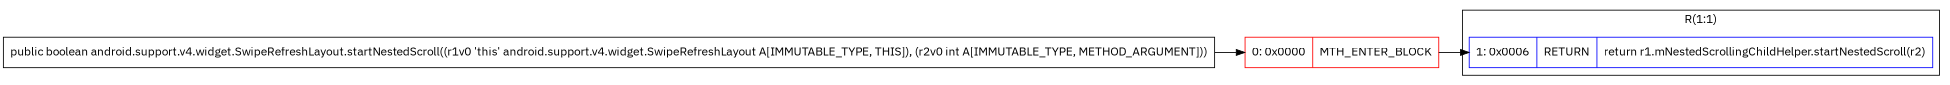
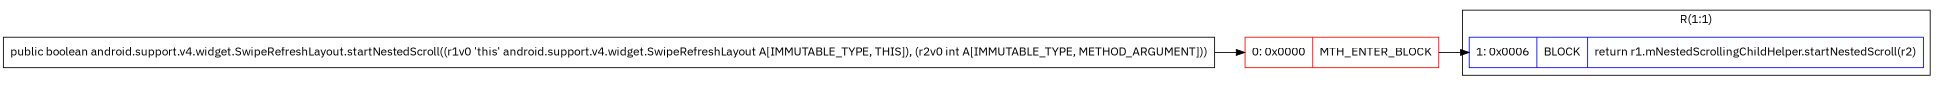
(1567, 52) -> (1562, 52)
